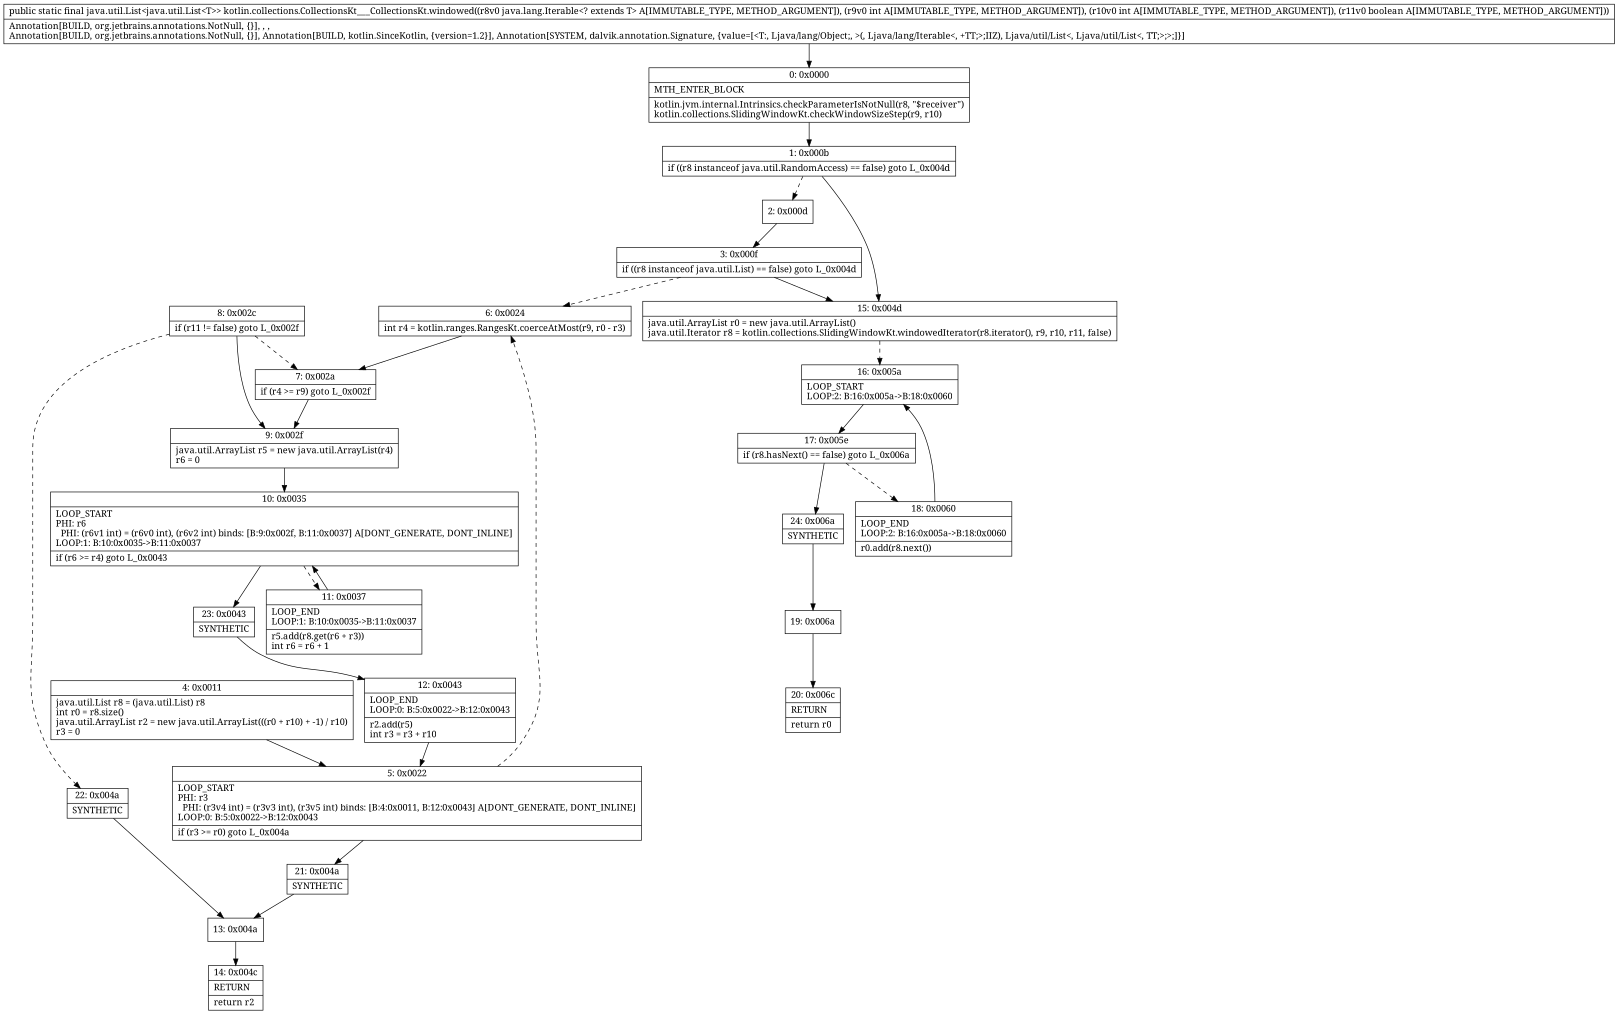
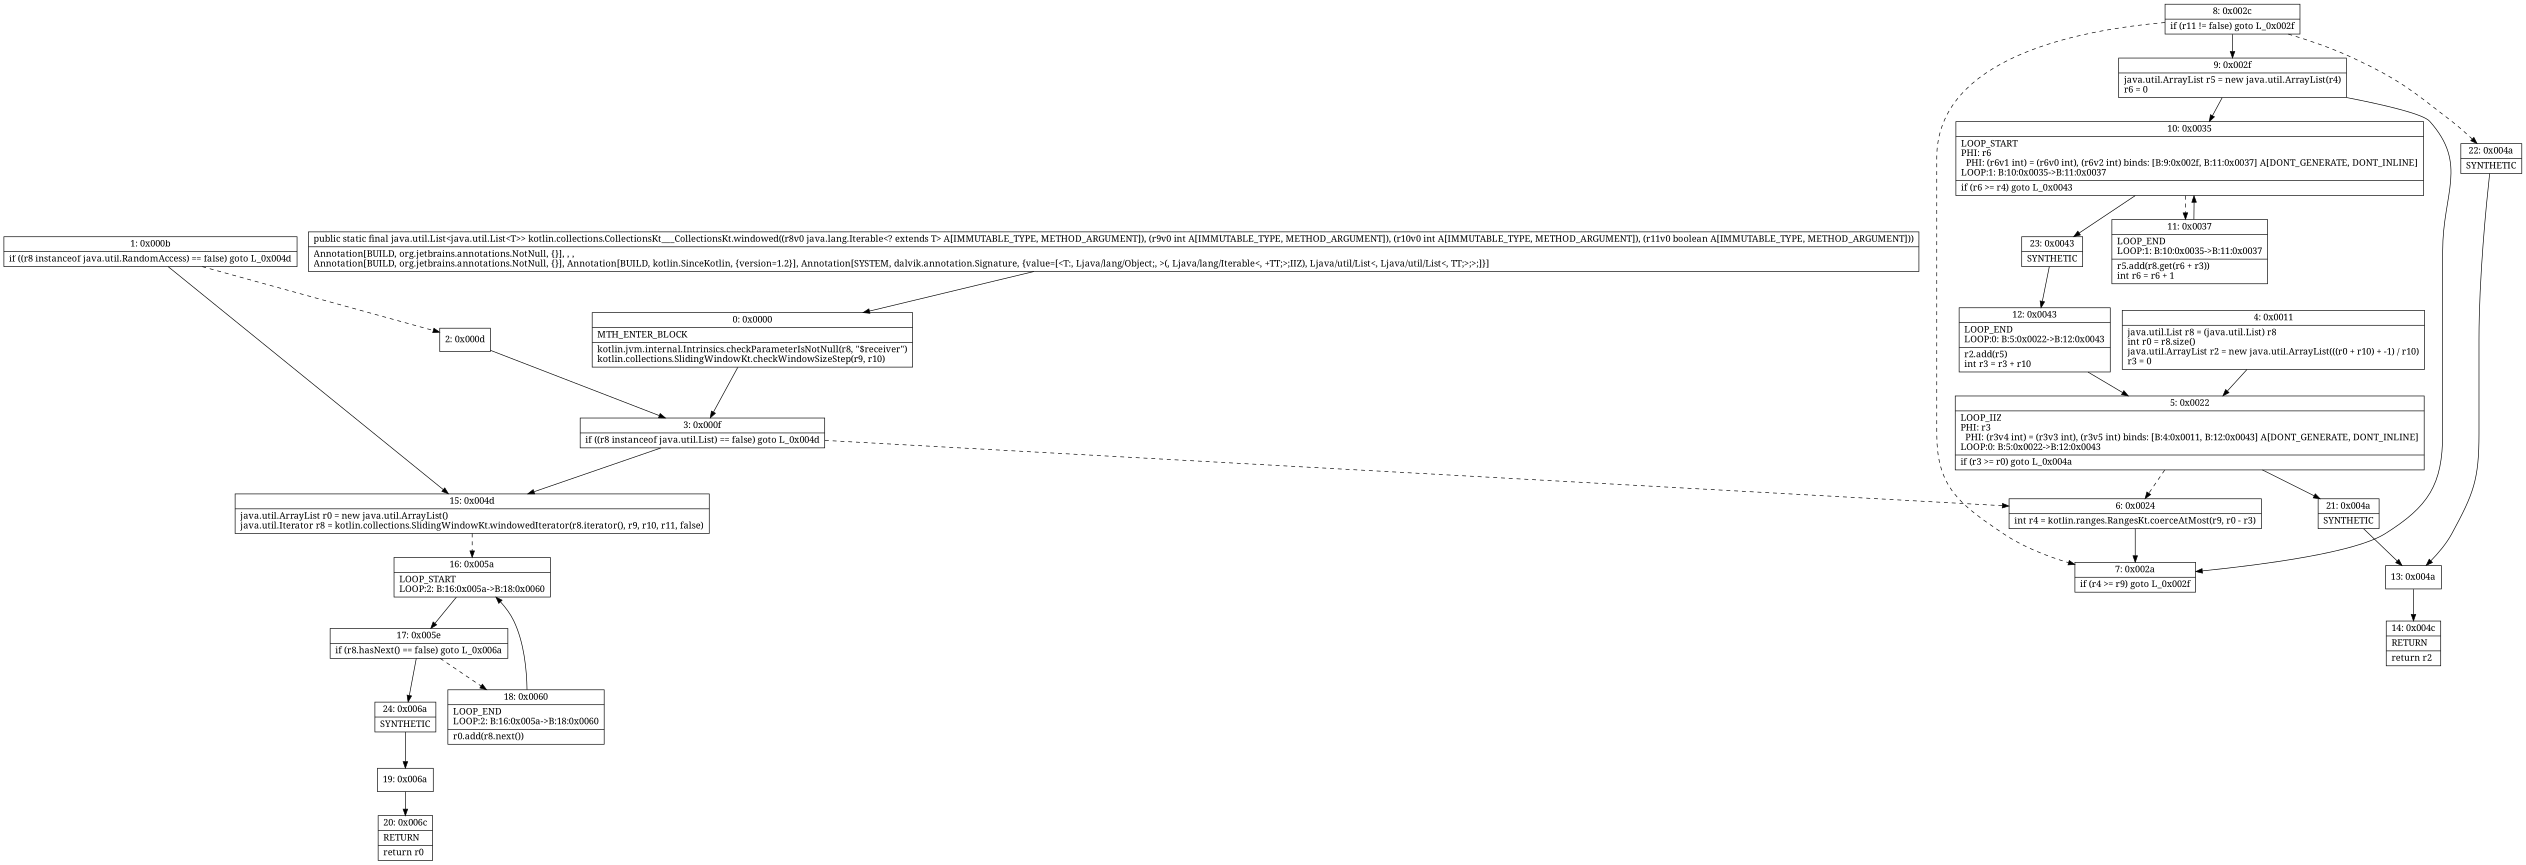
(809, 131) -> (726, 390)
(303, 411) -> (2443, 386)
(206, 788) -> (1981, 418)
